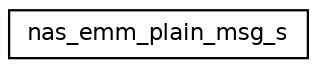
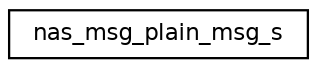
(158, 34) -> (158, 34)
